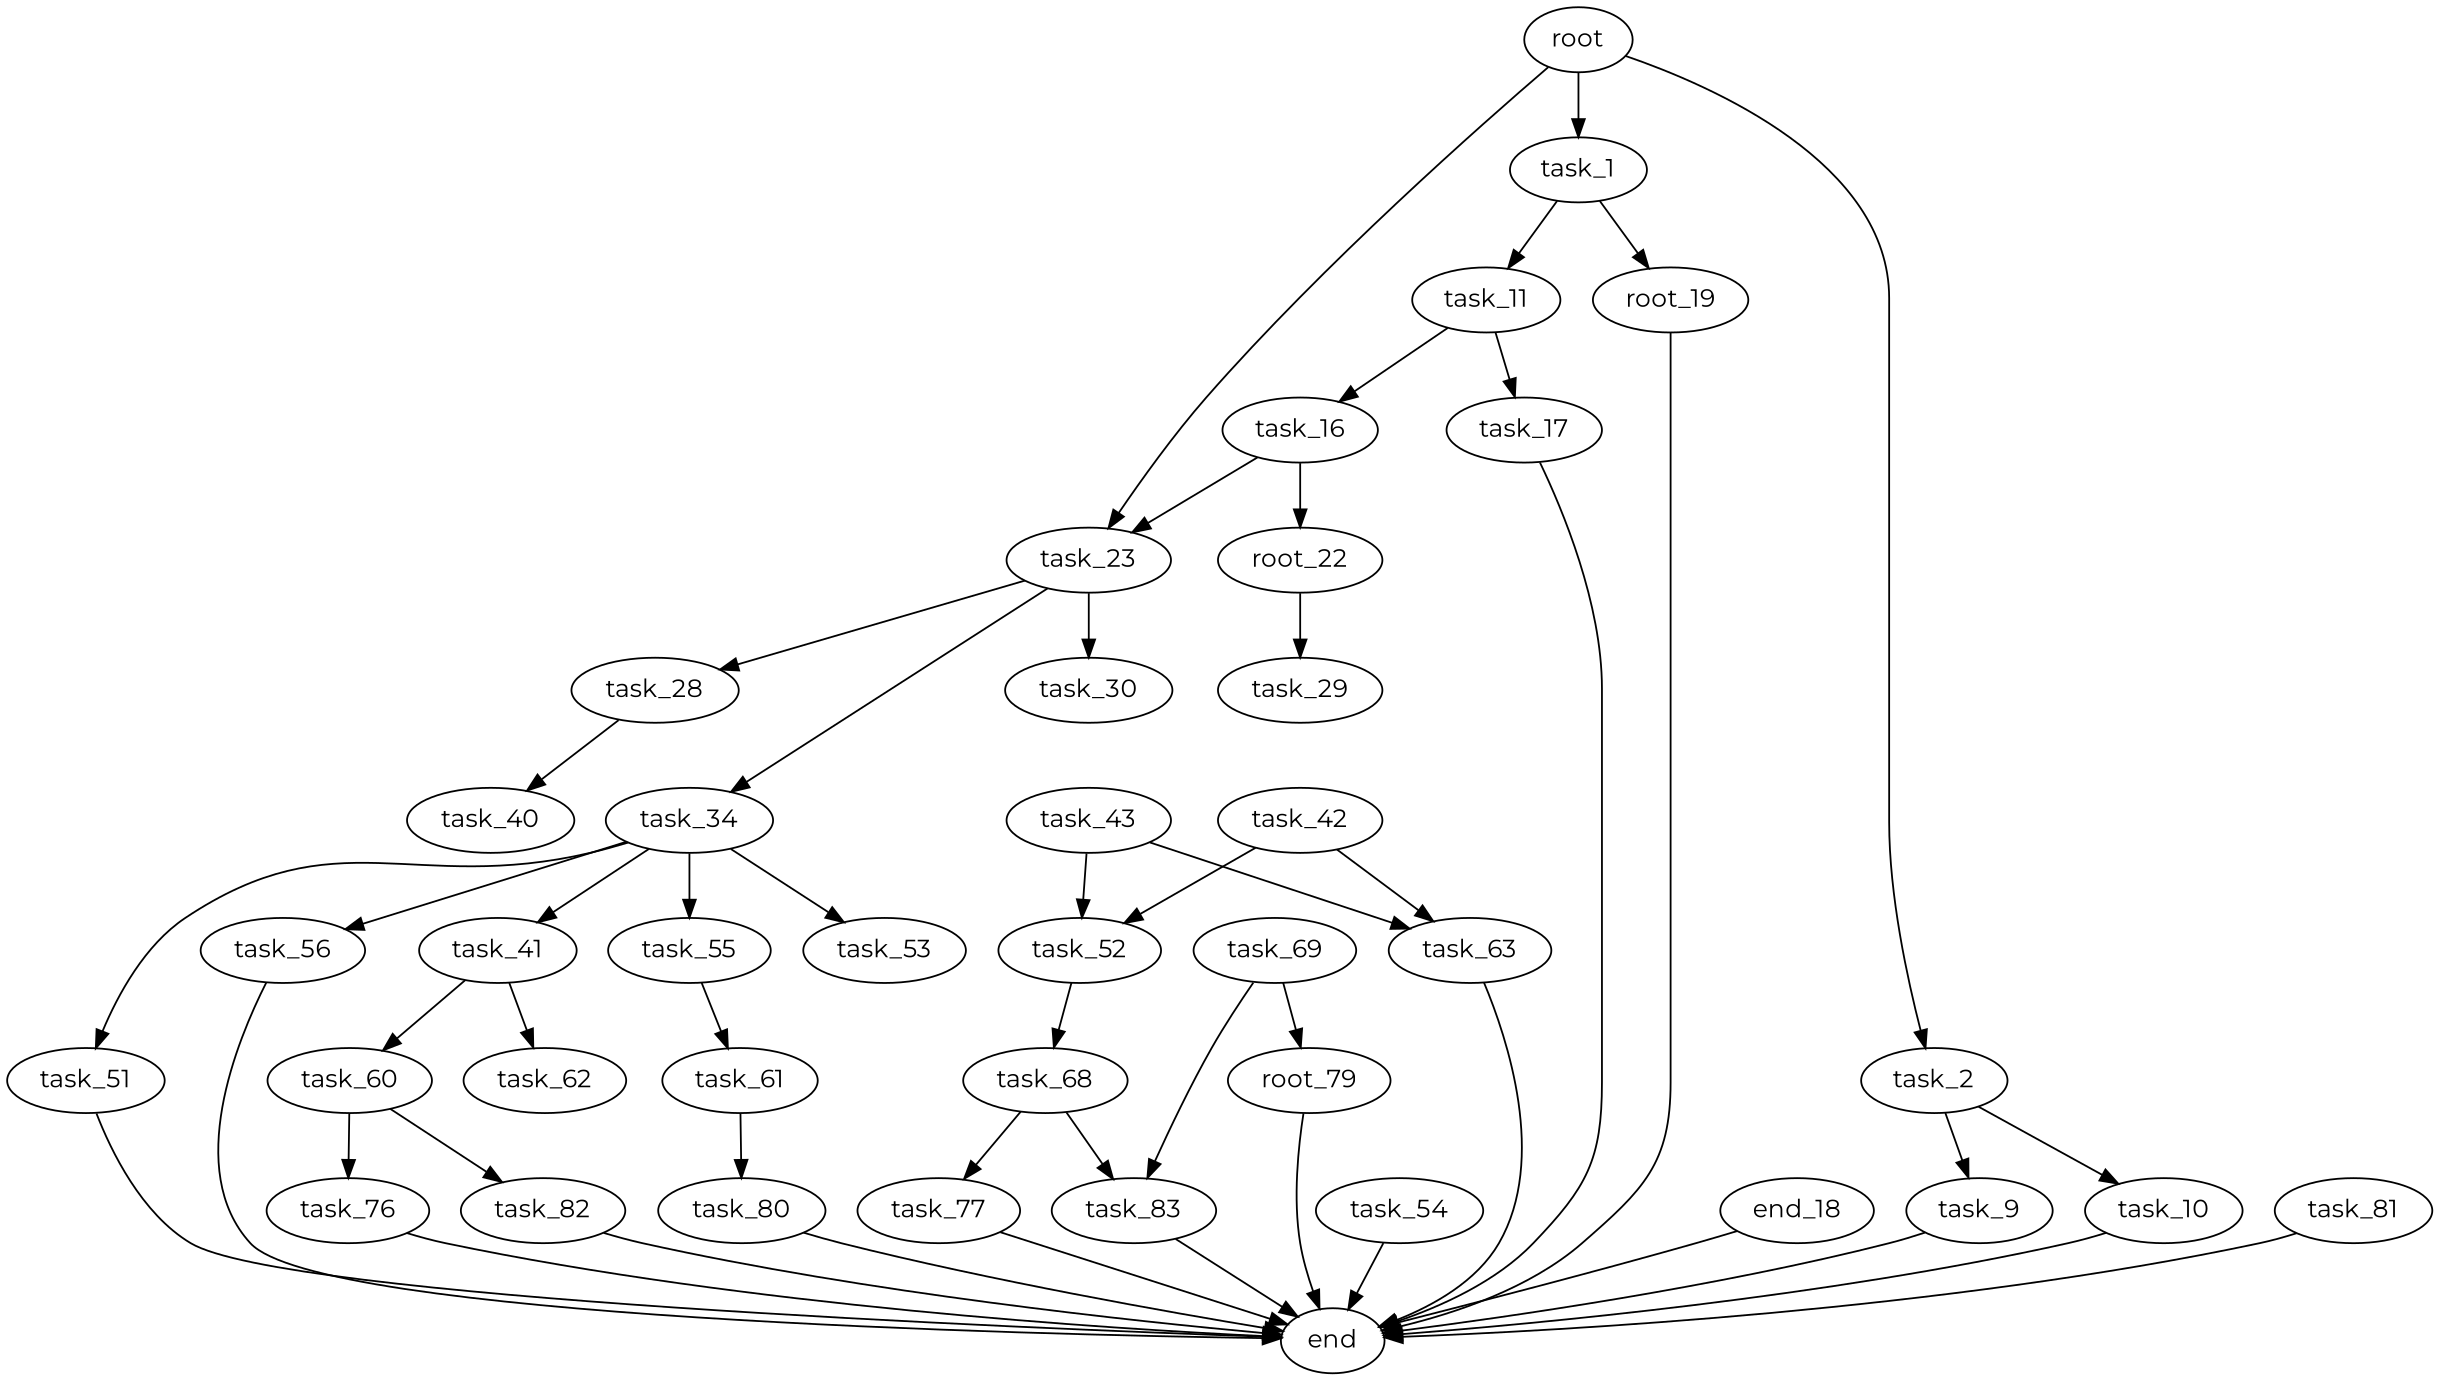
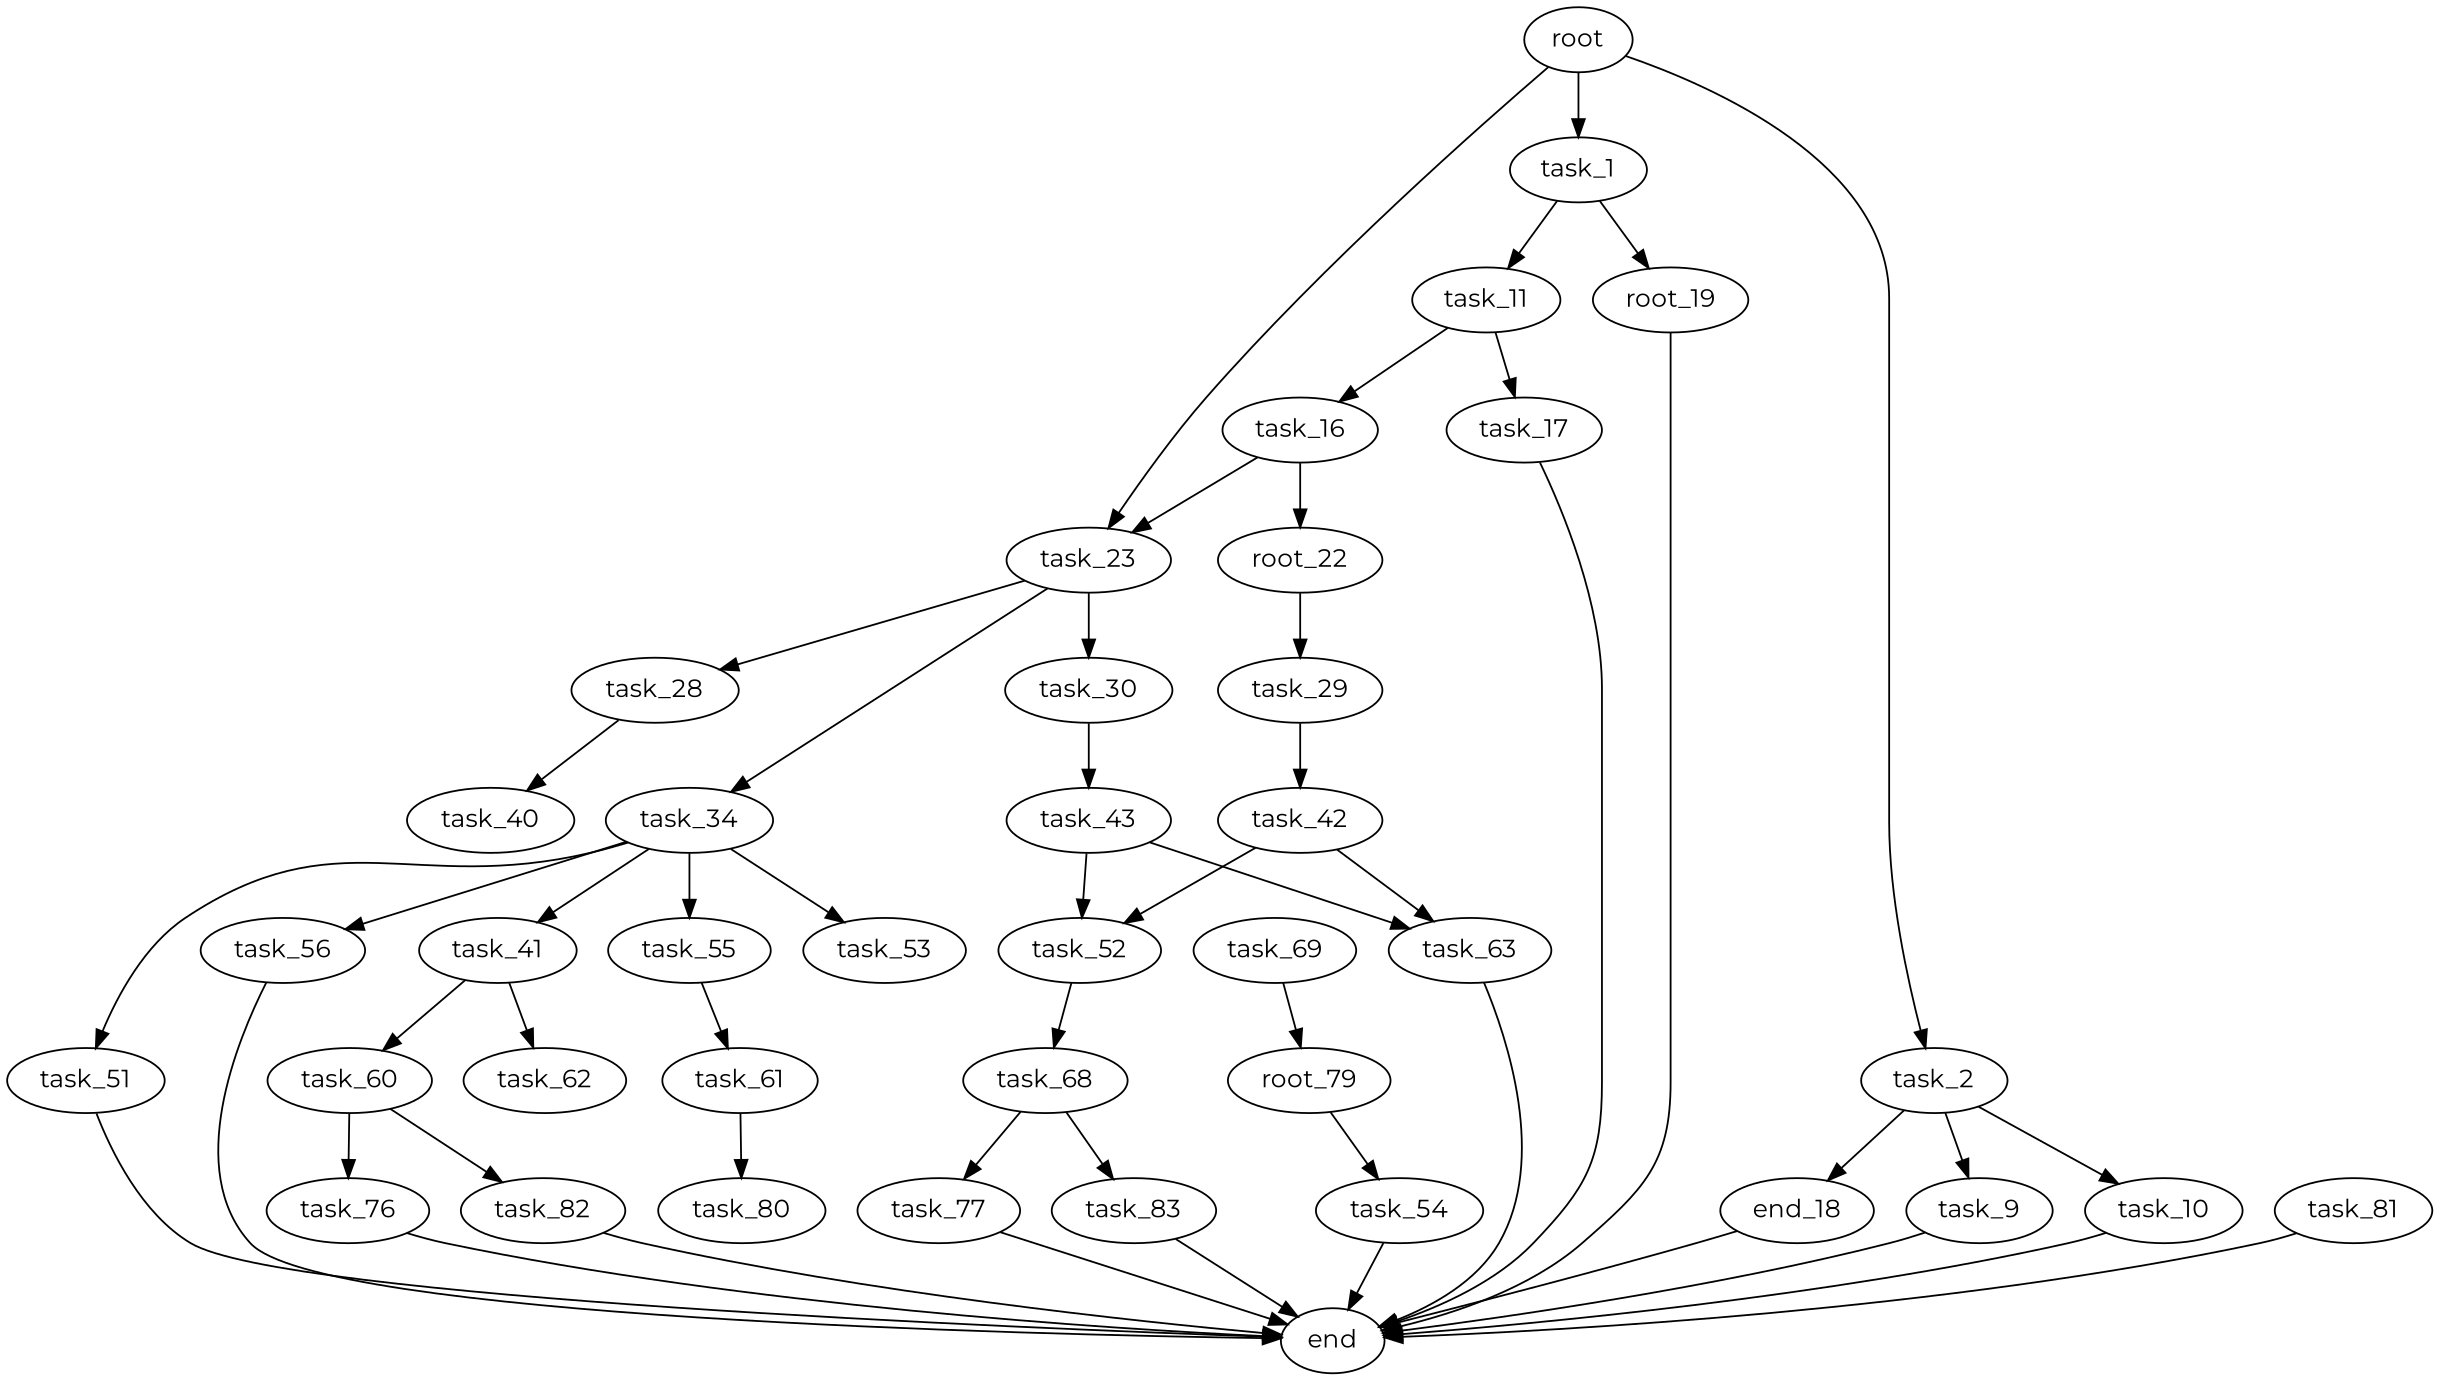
none -> (1089, 746)
none -> (1300, 746)
(1200, 1070) -> none
none -> (1873, 1139)
(1297, 1203) -> (1349, 1138)
(1033, 1286) -> none
